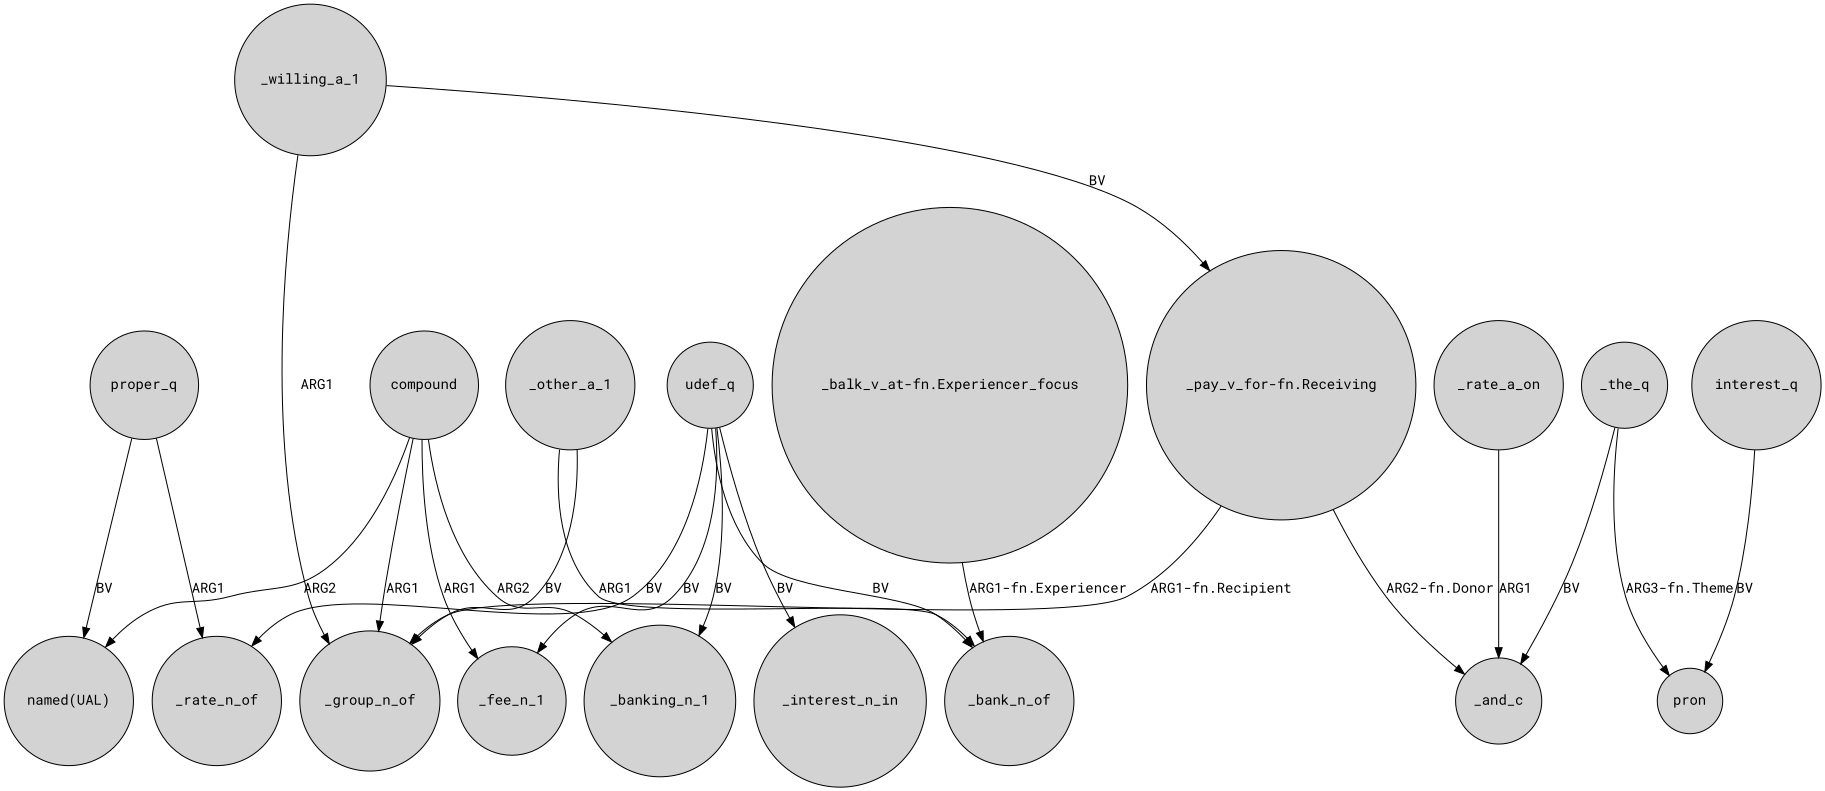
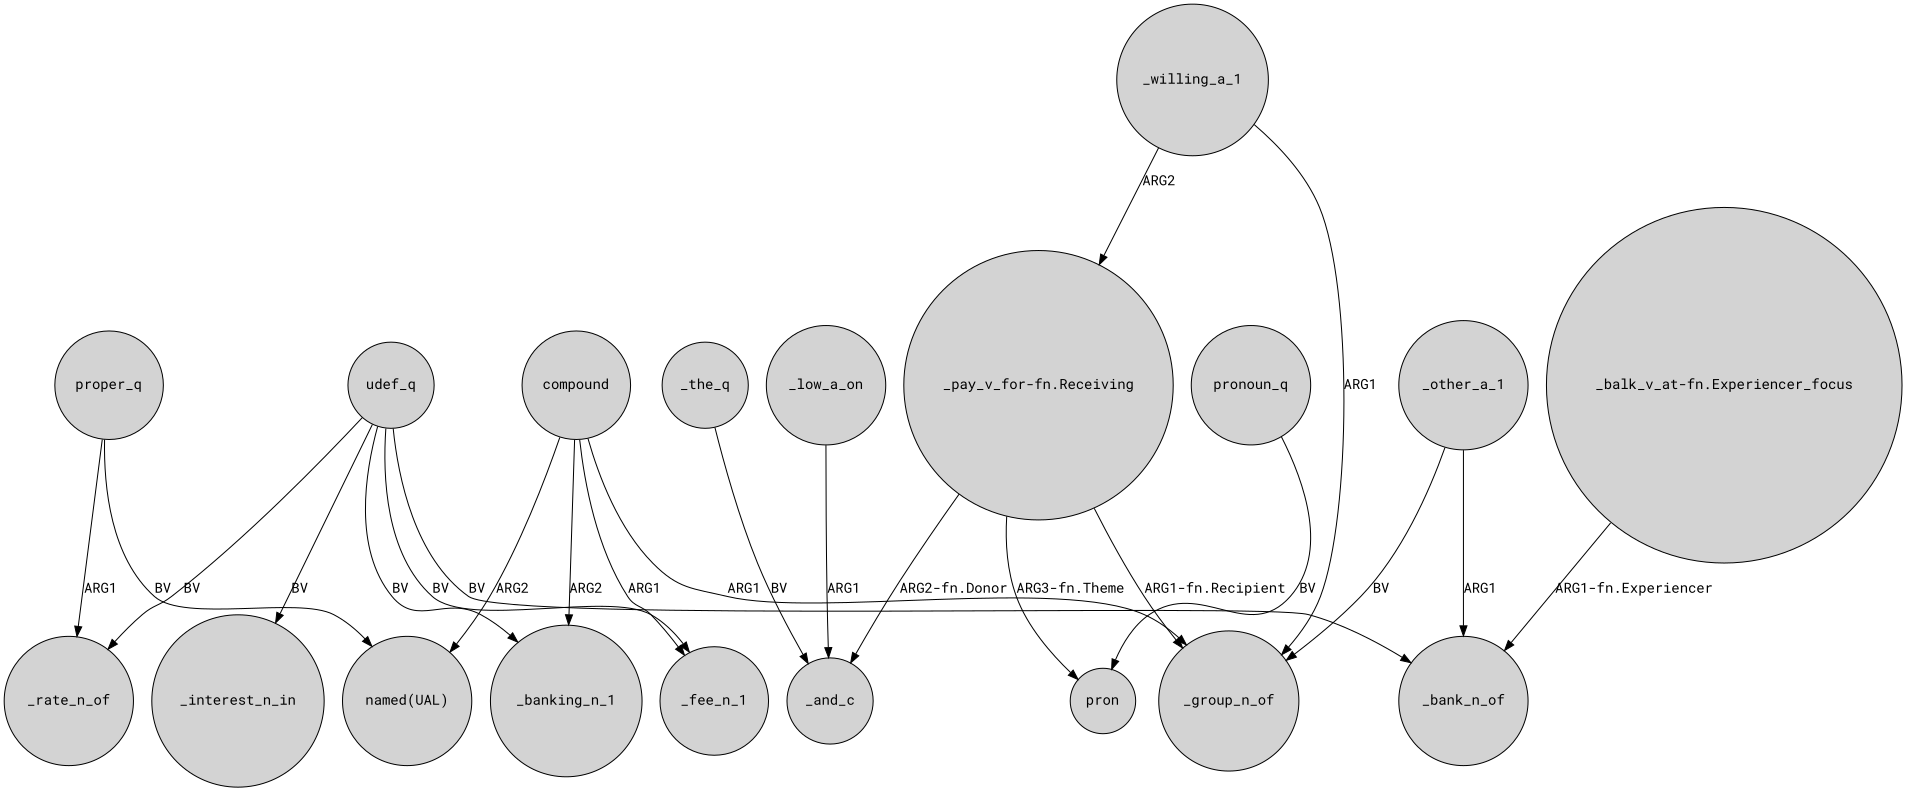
(1097, 182) -> (1159, 182)
(1499, 385) -> (826, 385)
(1756, 385) -> (1251, 385)
(1617, 553) -> (1014, 590)
